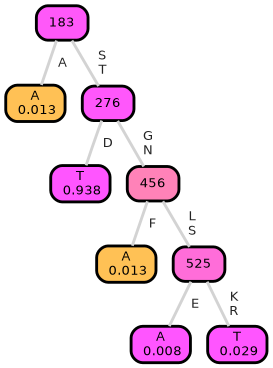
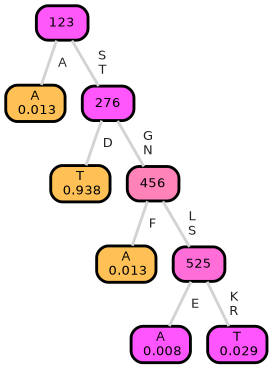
(62, 23) -> (62, 23)
(80, 184) -> (80, 184)
